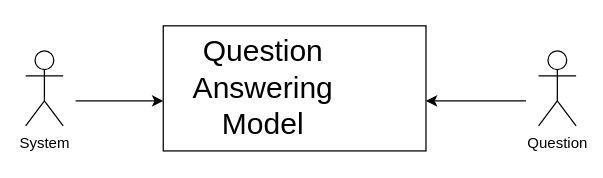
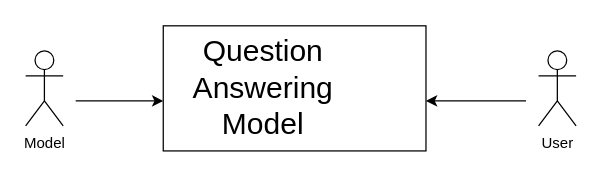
(45, 143) -> (45, 143)
(558, 143) -> (558, 143)
